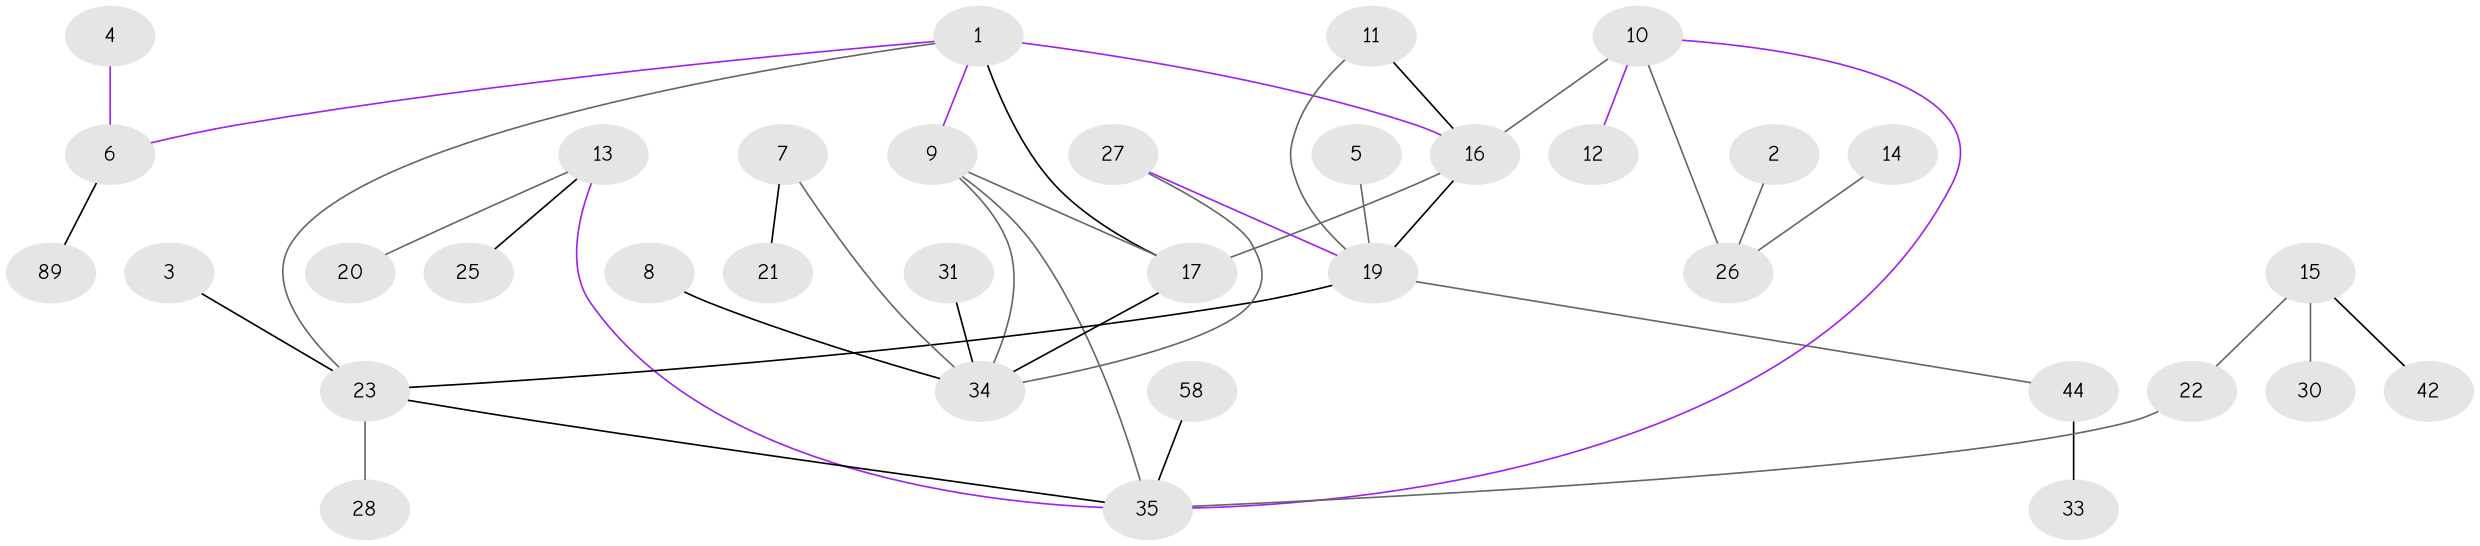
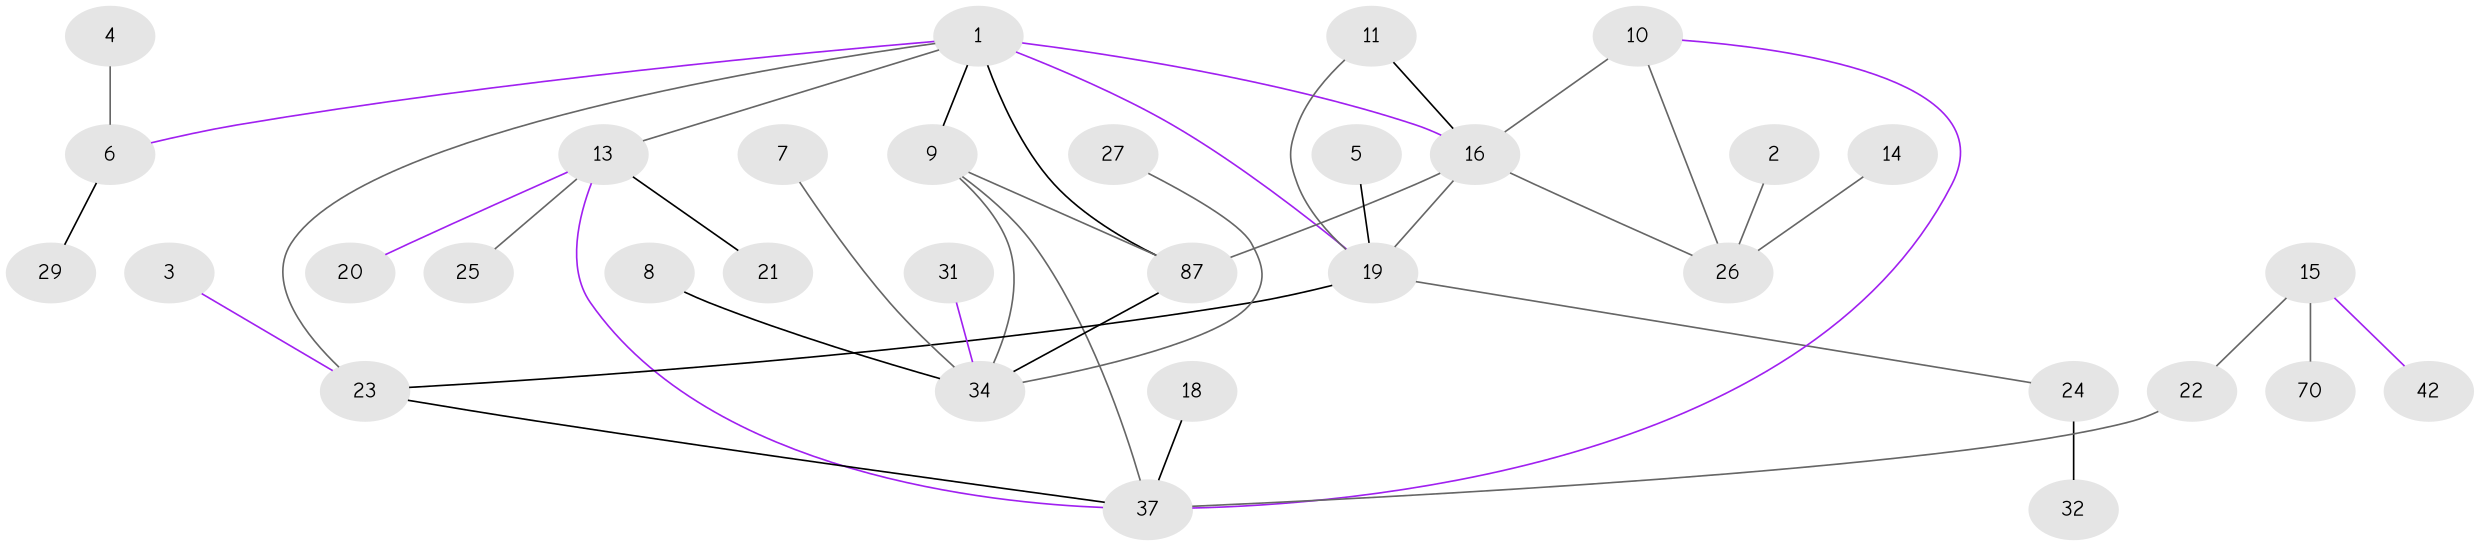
none -> (791, 95)
(955, 95) -> (955, 95)
(110, 96) -> (110, 96)
(1593, 155) -> none
(476, 213) -> (476, 213)
(536, 214) -> (536, 214)
(775, 214) -> (686, 214)
(1243, 214) -> (1190, 136)
(1424, 214) -> (1424, 214)
none -> (1601, 215)
(1365, 216) -> (1365, 216)
(51, 273) -> (51, 273)
(1192, 273) -> (1192, 273)
(964, 331) -> (964, 331)
(267, 332) -> (267, 332)
(2369, 332) -> (2369, 332)
(1192, 391) -> (1192, 391)
(2074, 391) -> (2074, 391)
(2310, 391) -> (2310, 391)
(365, 510) -> none
(1148, 510) -> (1148, 510)
(2074, 510) -> (2074, 510)
